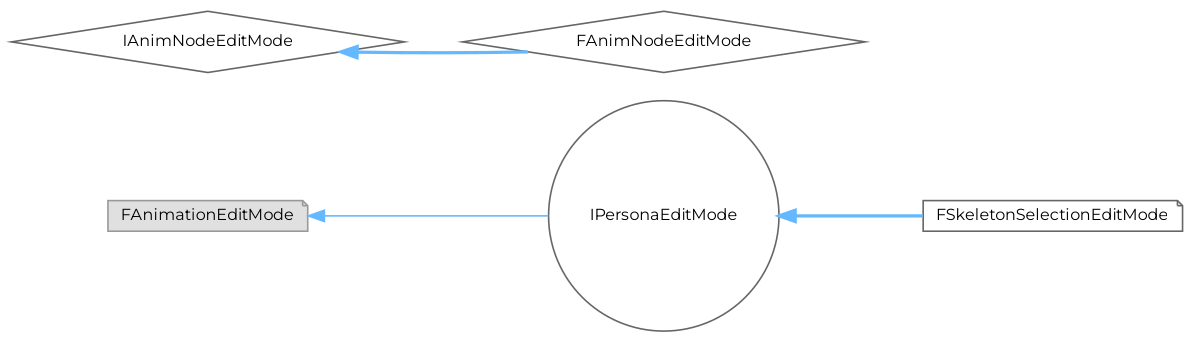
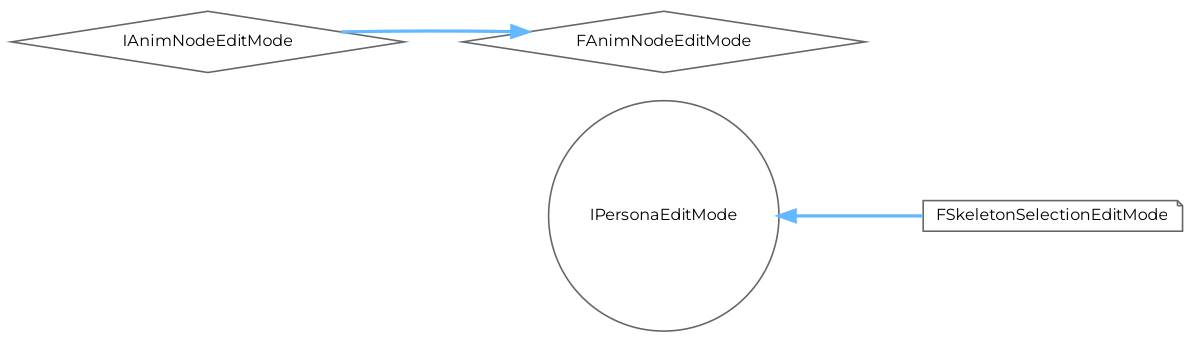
(443, 53) -> (426, 31)
(208, 216) -> none
